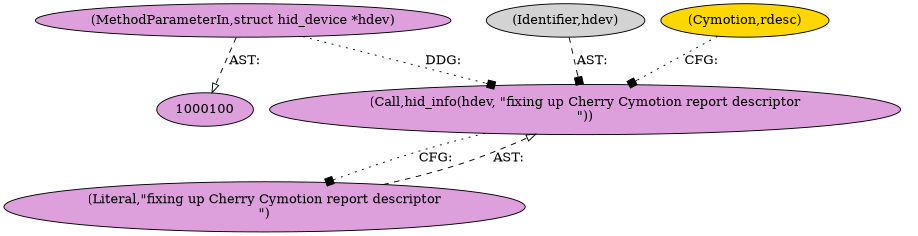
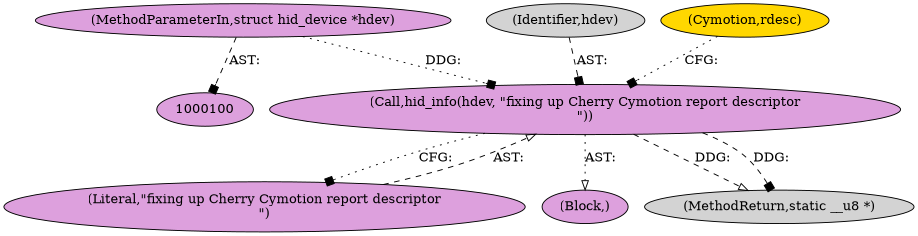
(226, 61) -> (226, 61)
none -> (585, 207)
none -> (779, 207)
